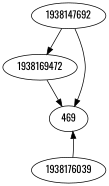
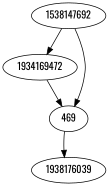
(69, 16) -> (69, 16)
(40, 67) -> (40, 67)
(73, 148) -> (64, 141)
